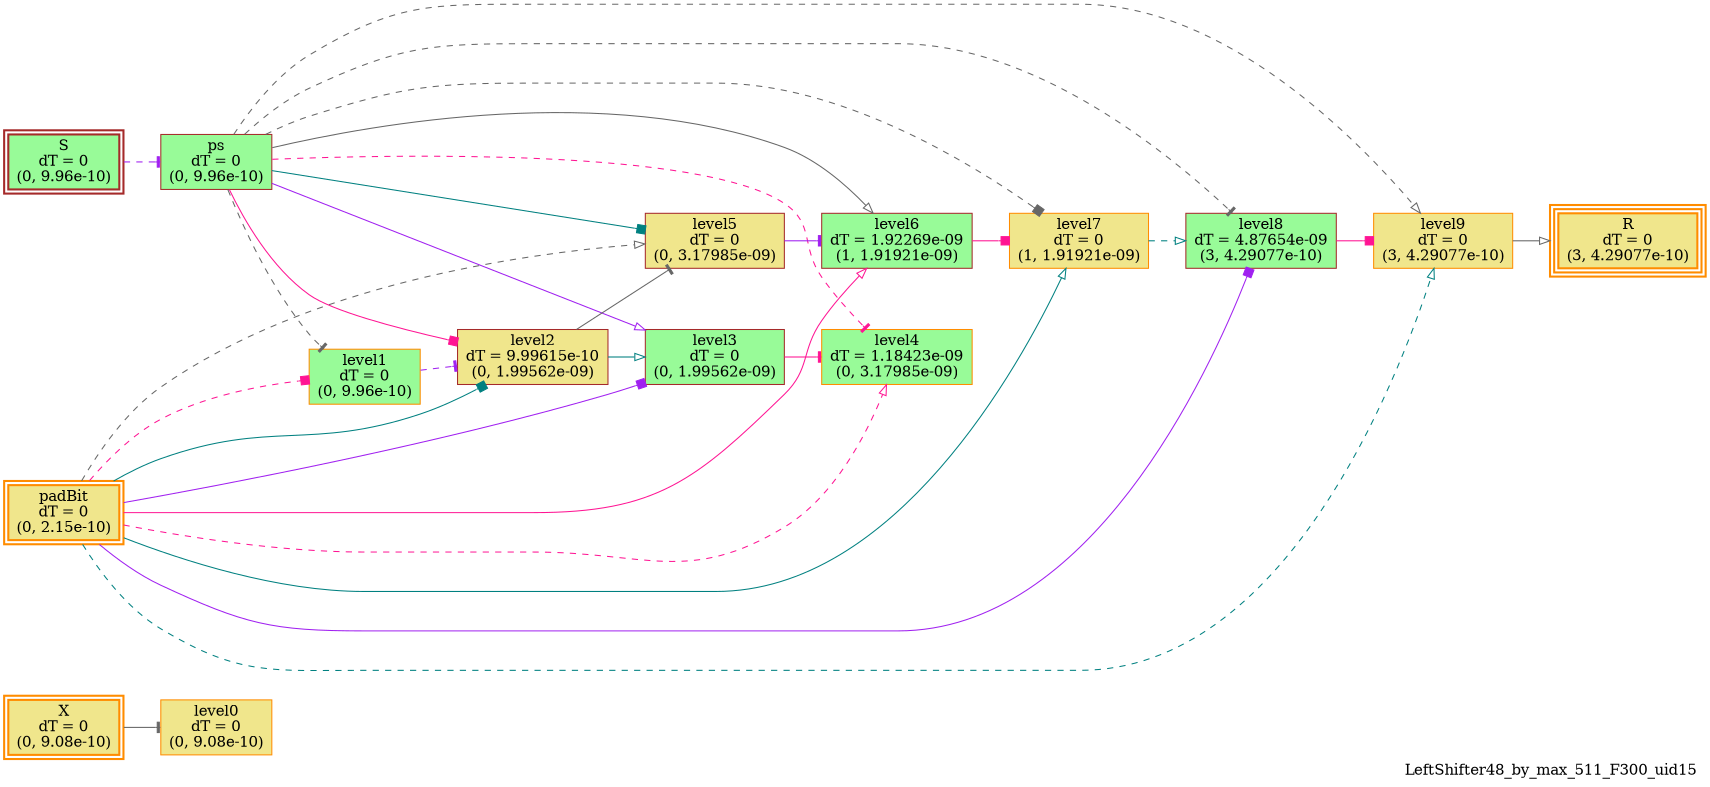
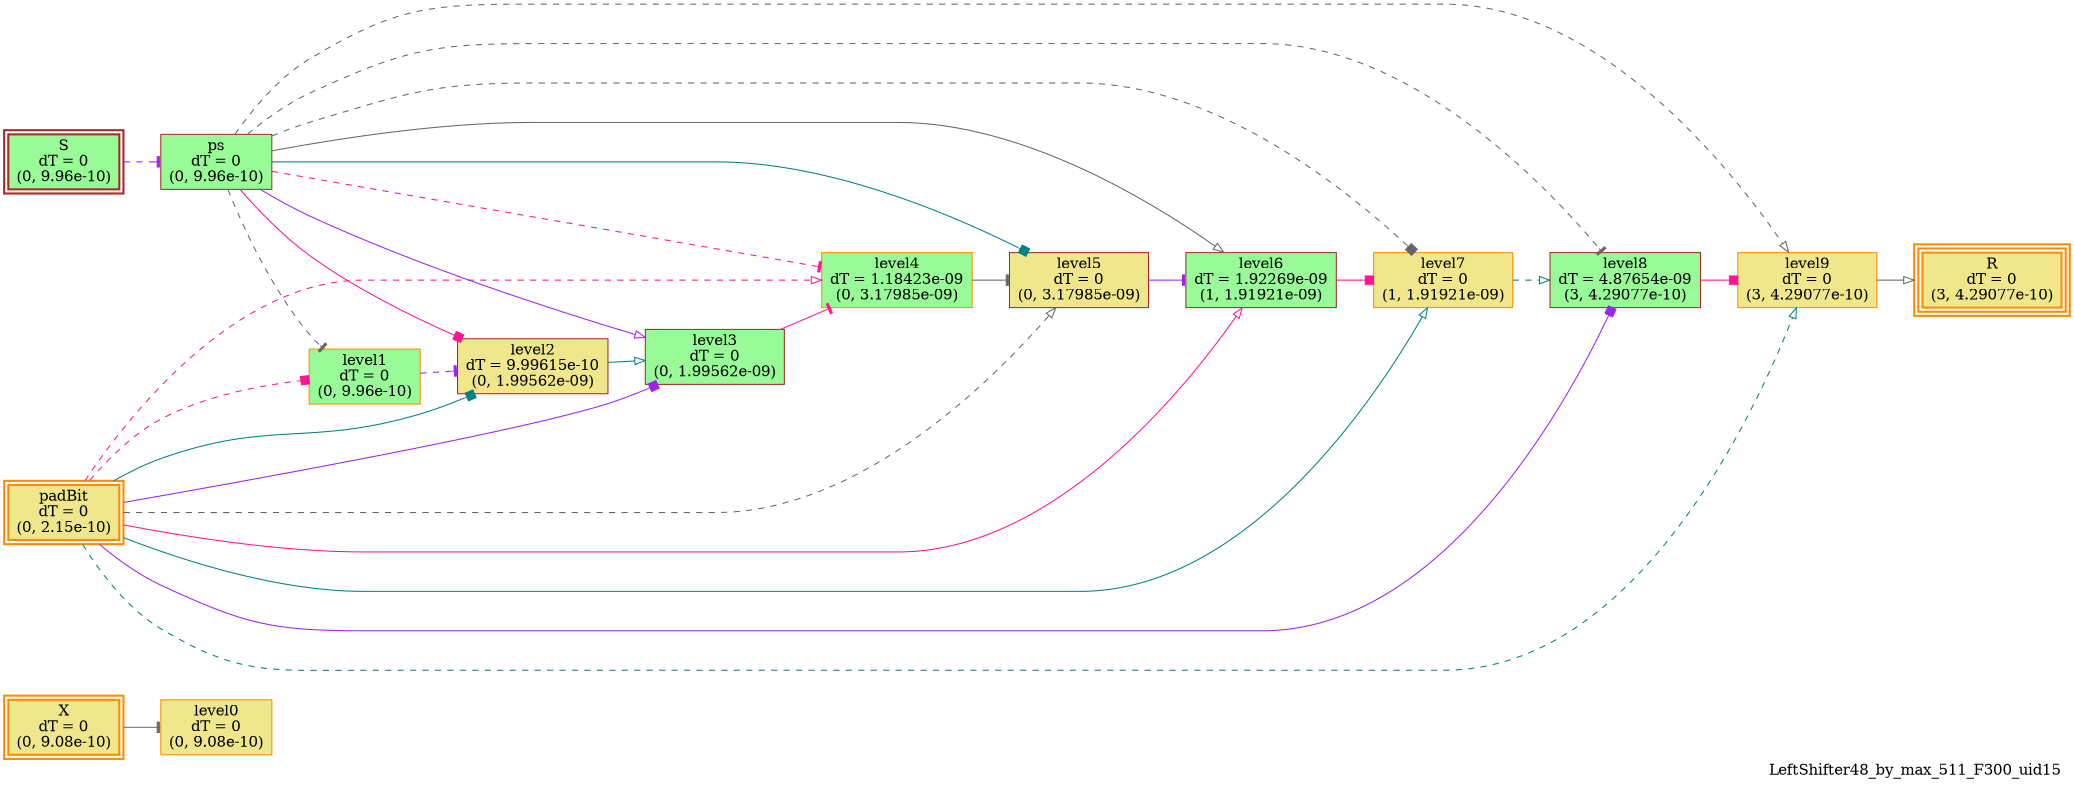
(622, 300) -> (988, 280)
